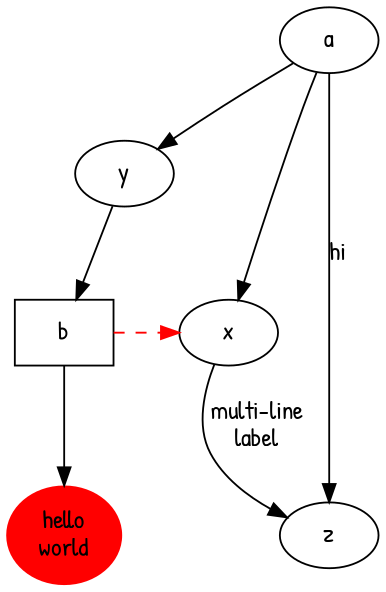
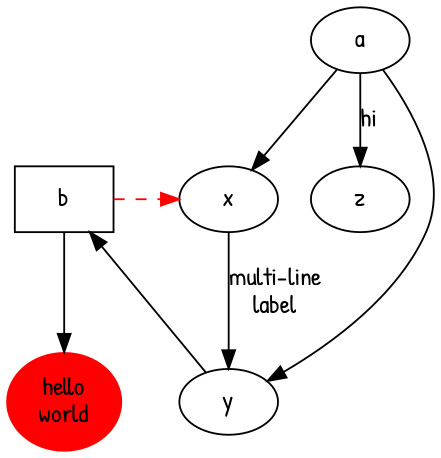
(209, 449) -> (229, 291)
